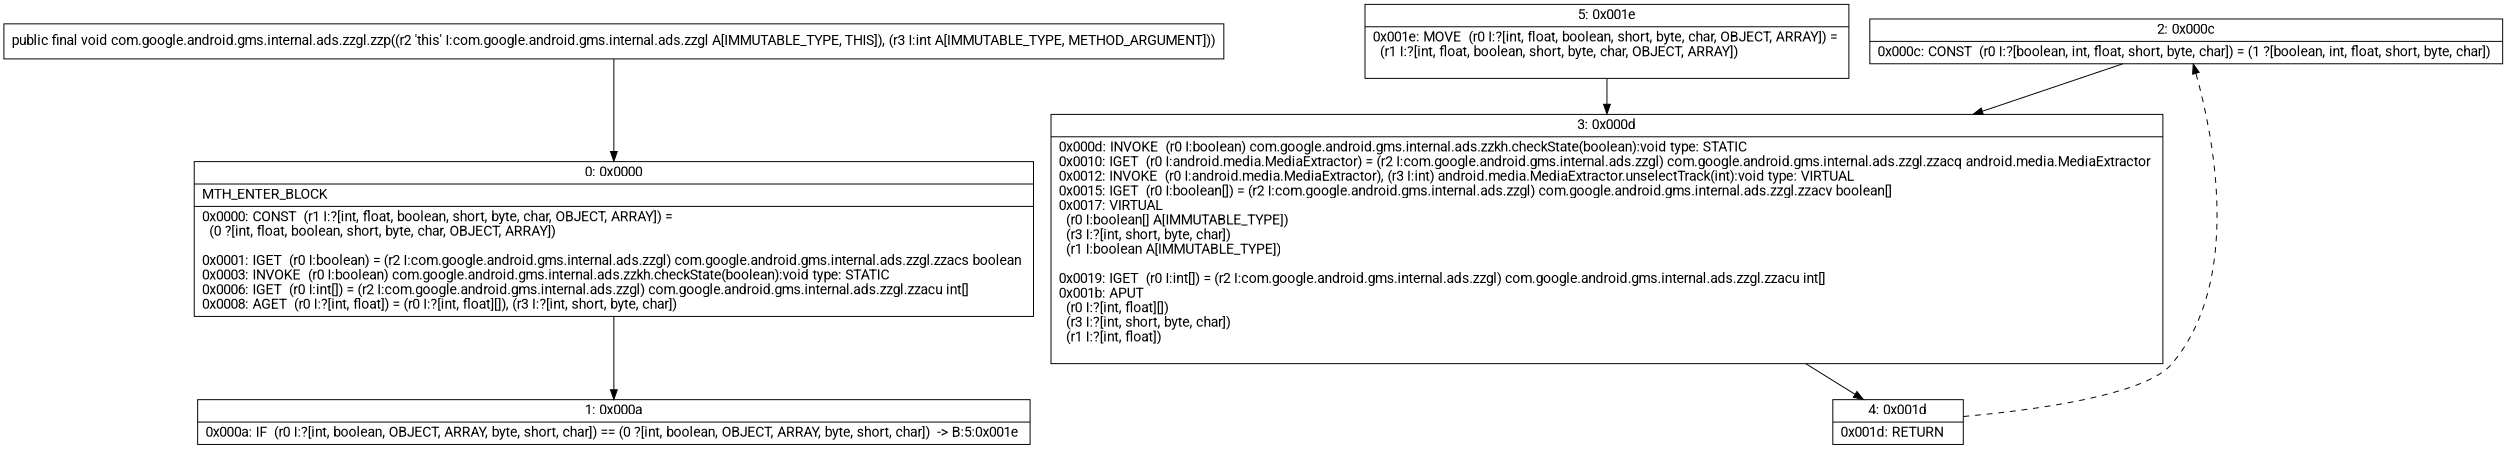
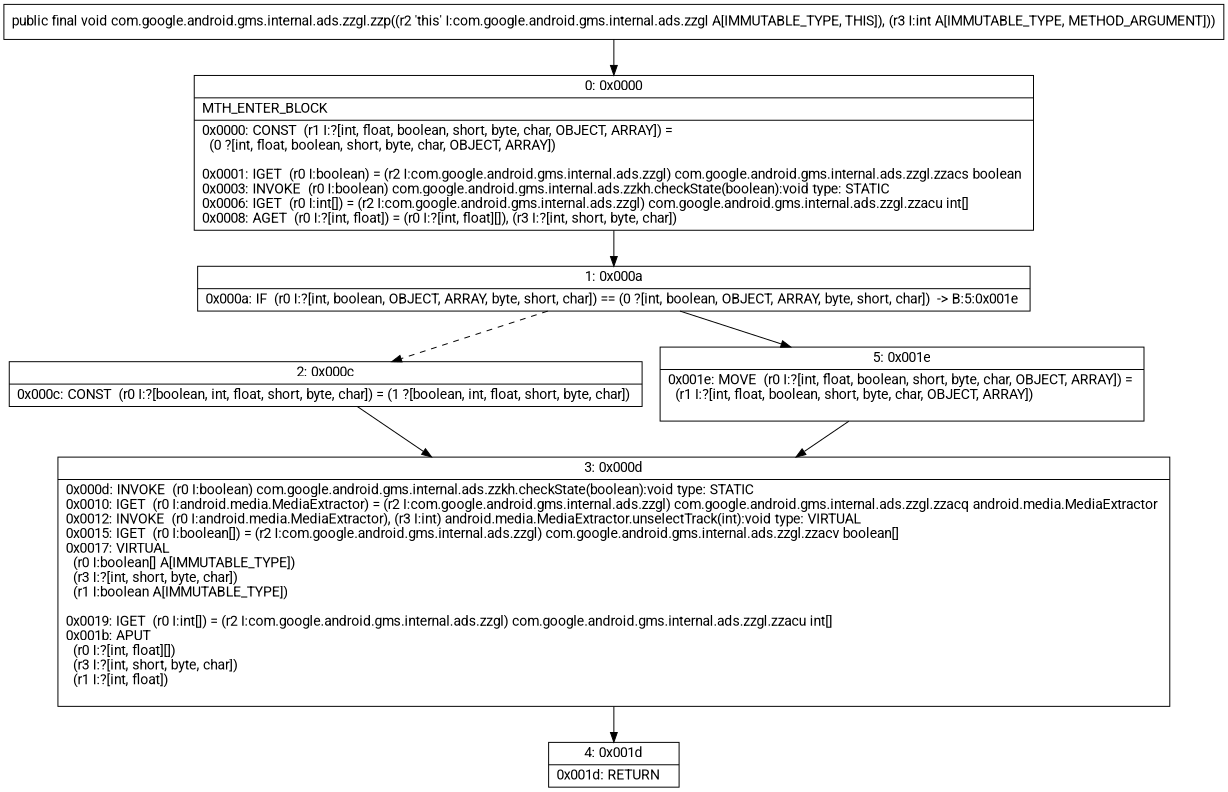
none -> (731, 328)
(2195, 328) -> (474, 335)
